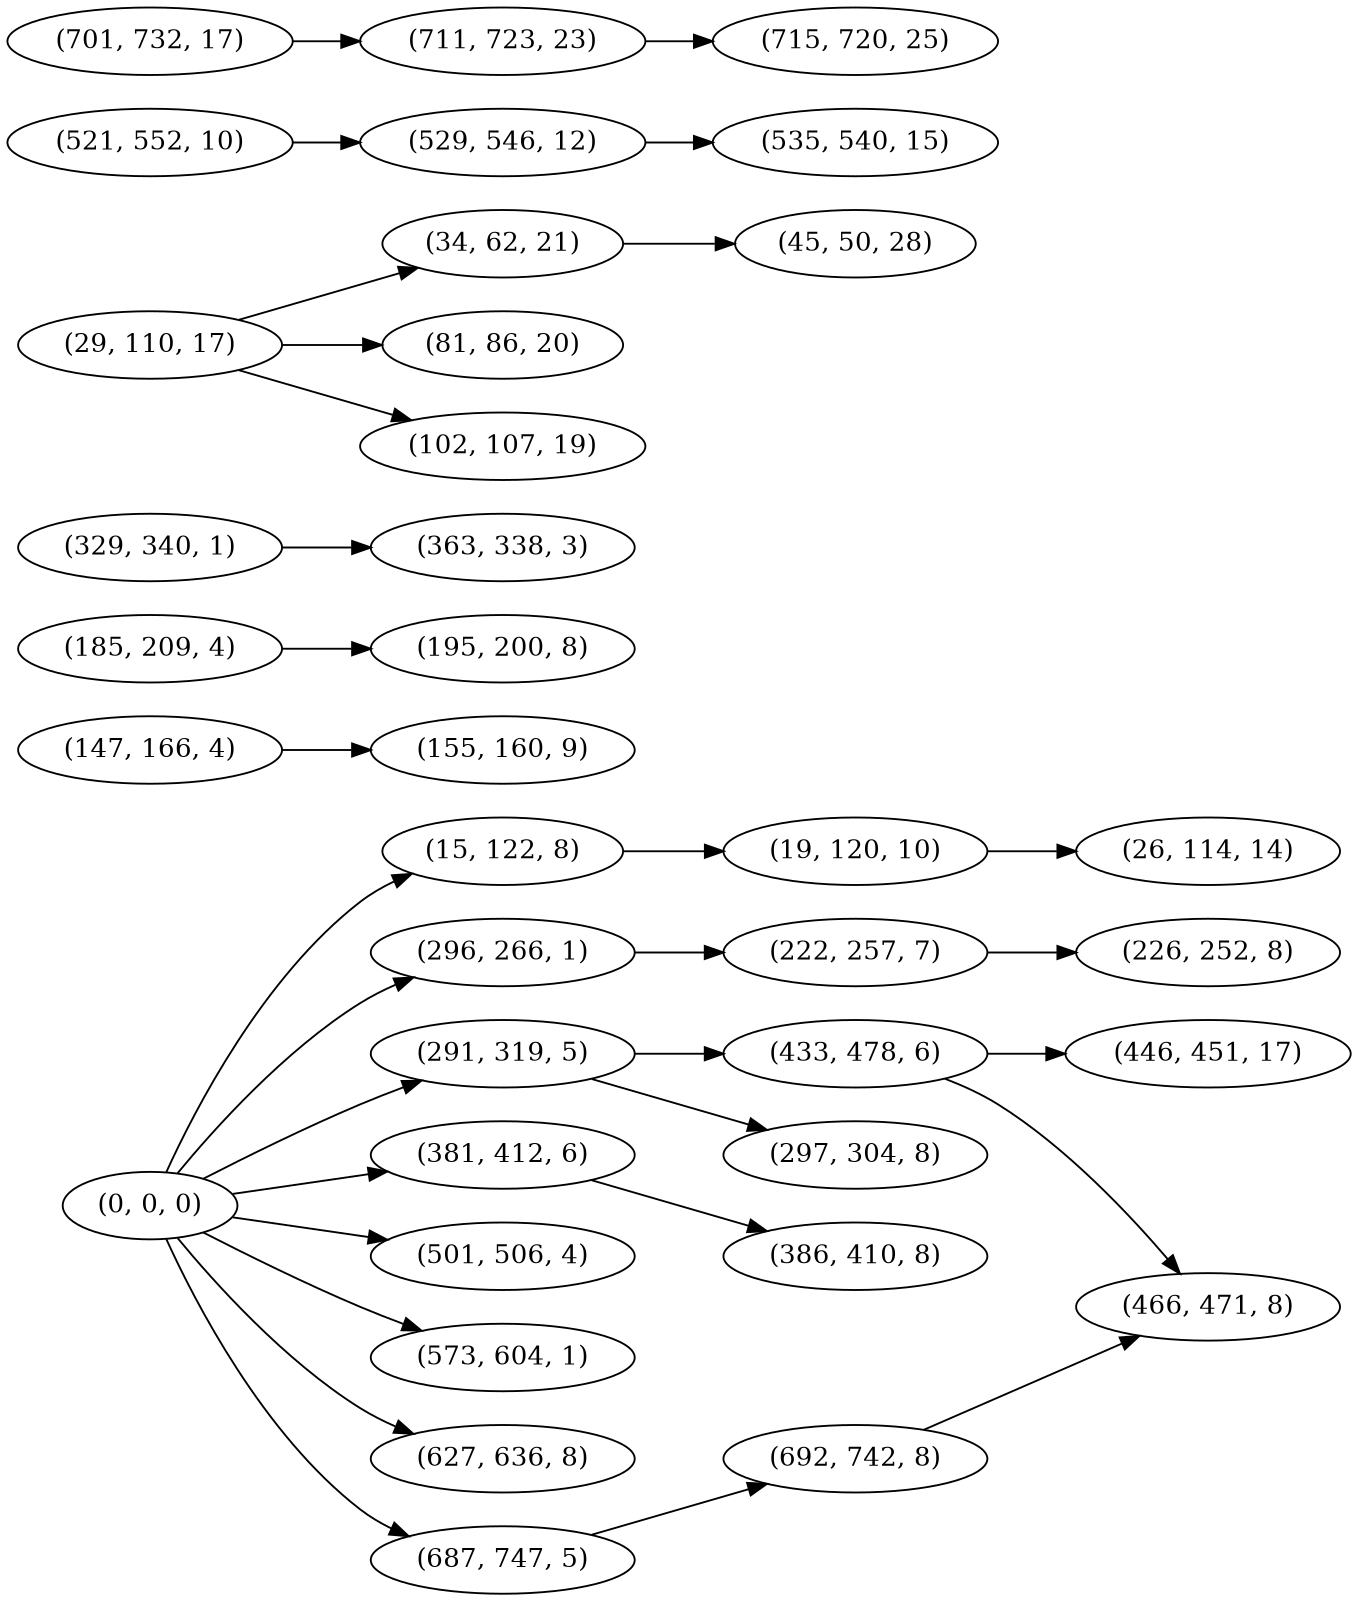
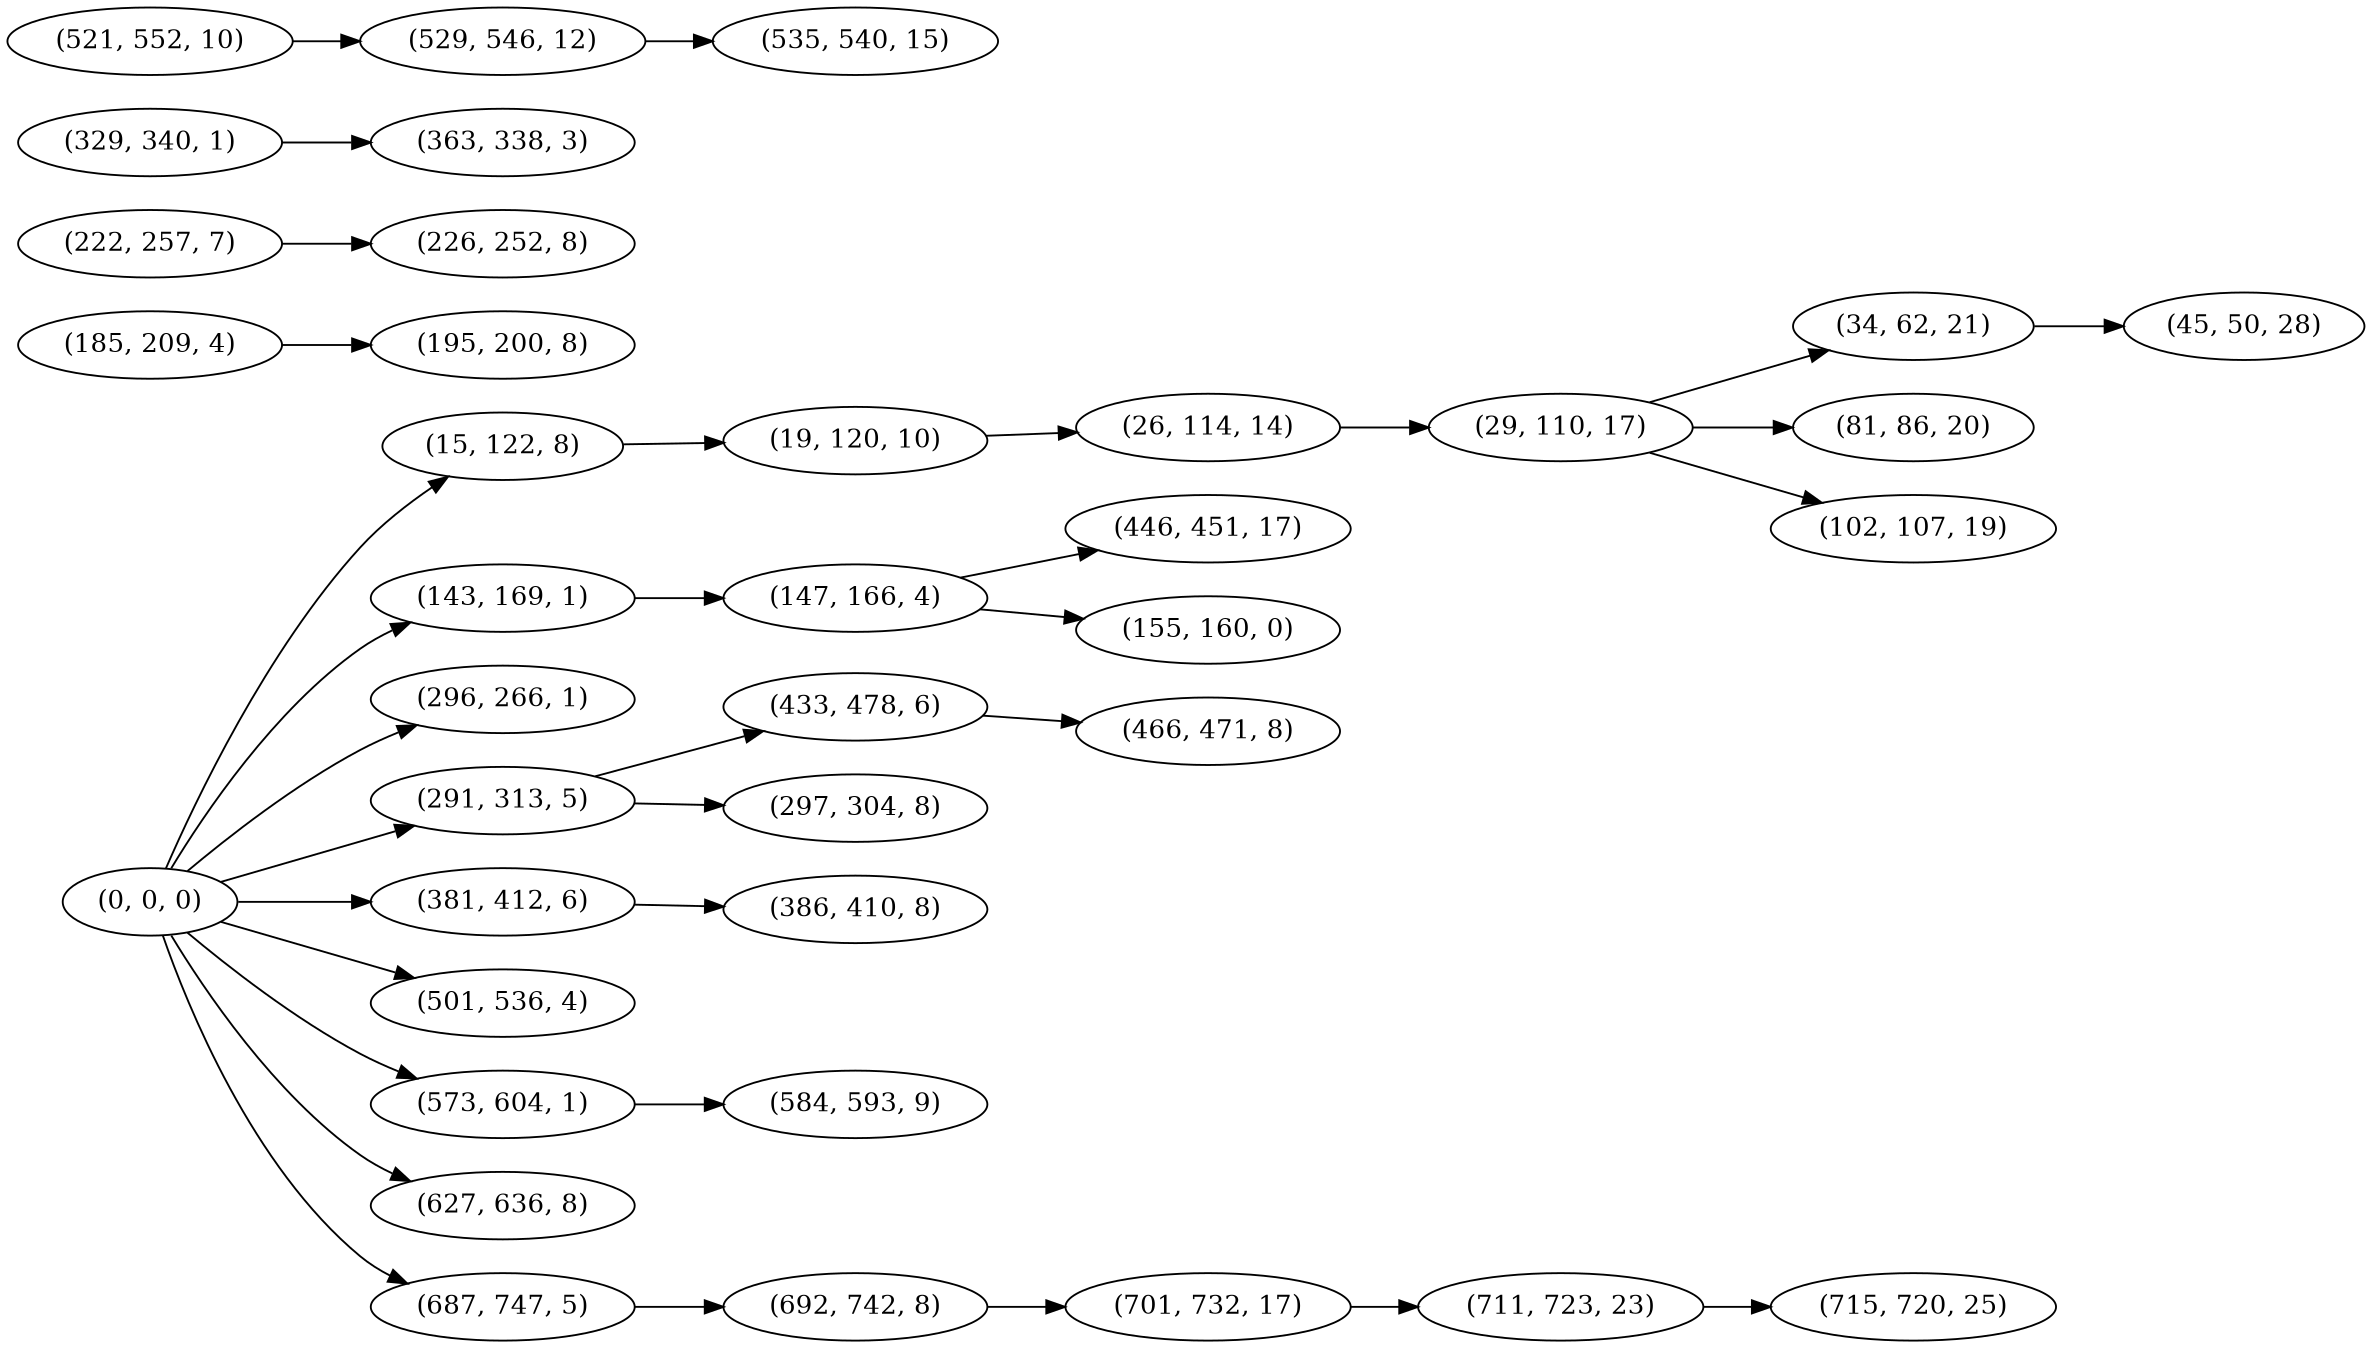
none -> (1375, 428)
none -> (503, 598)
(503, 750) -> (1208, 630)
(669, 952) -> none
(503, 1054) -> (503, 801)
(1017, 1054) -> (1020, 566)
none -> (855, 1104)
(503, 1256) -> (503, 1003)
(1023, 1387) -> (1017, 1307)
